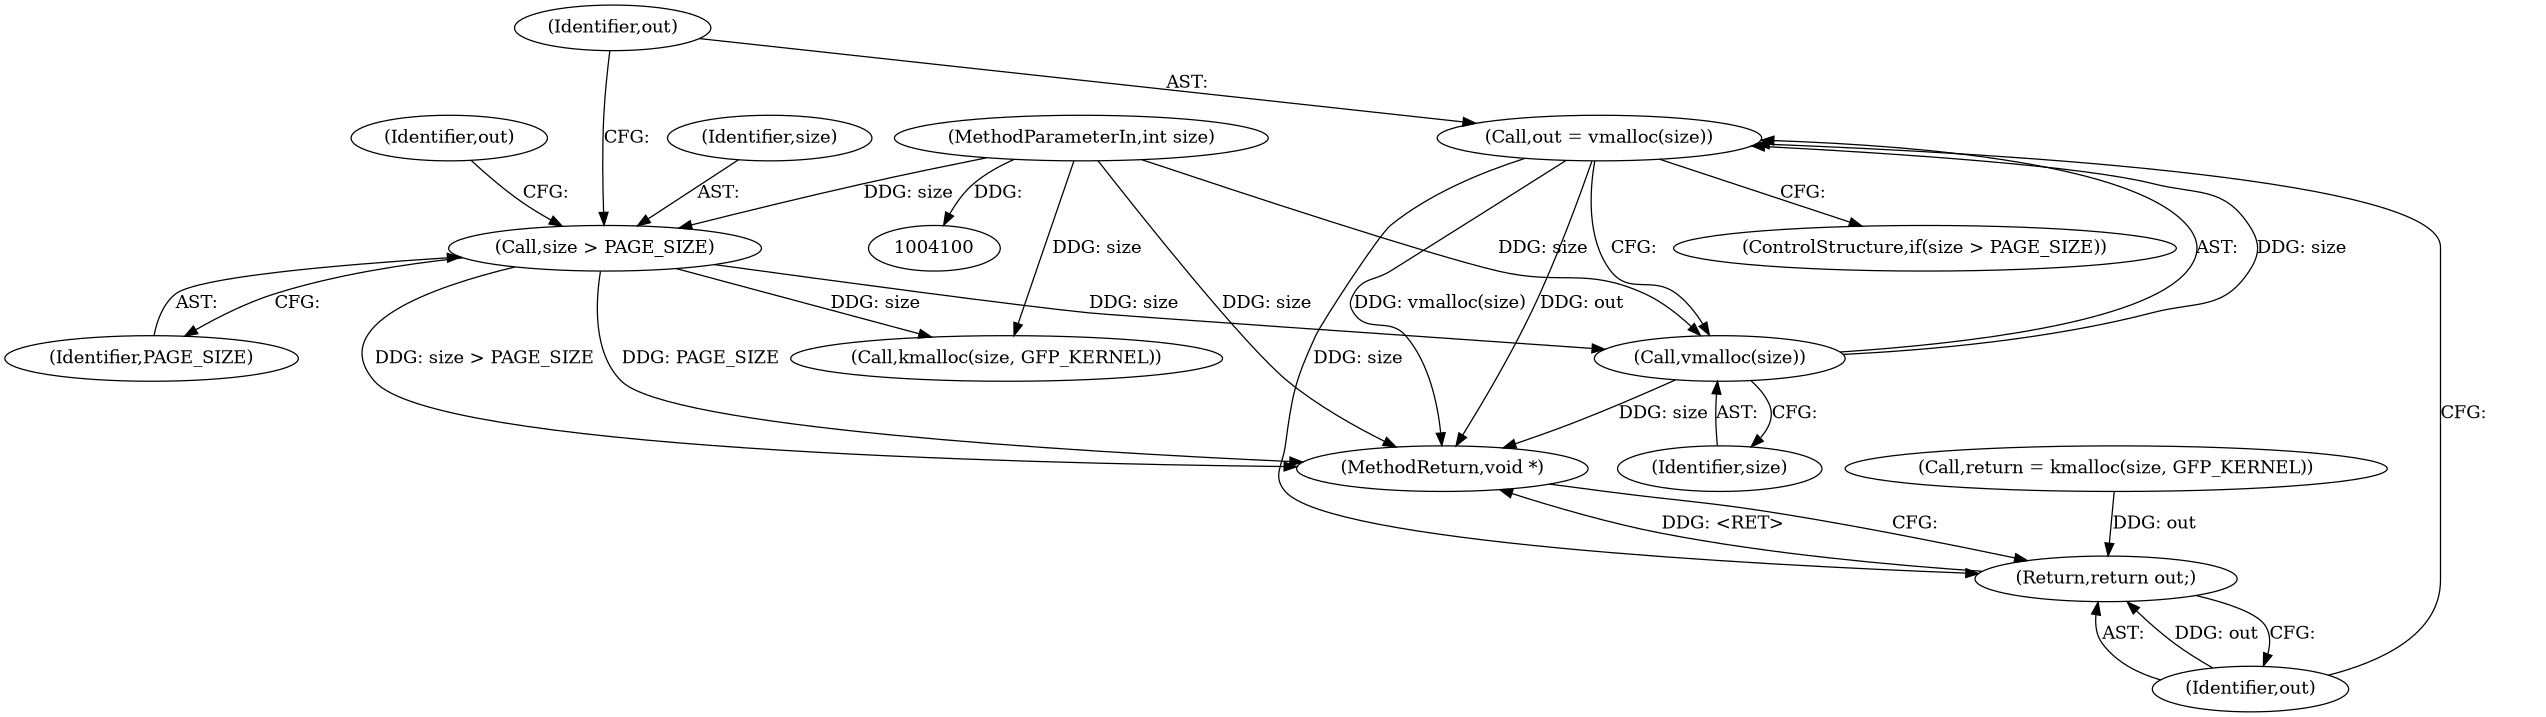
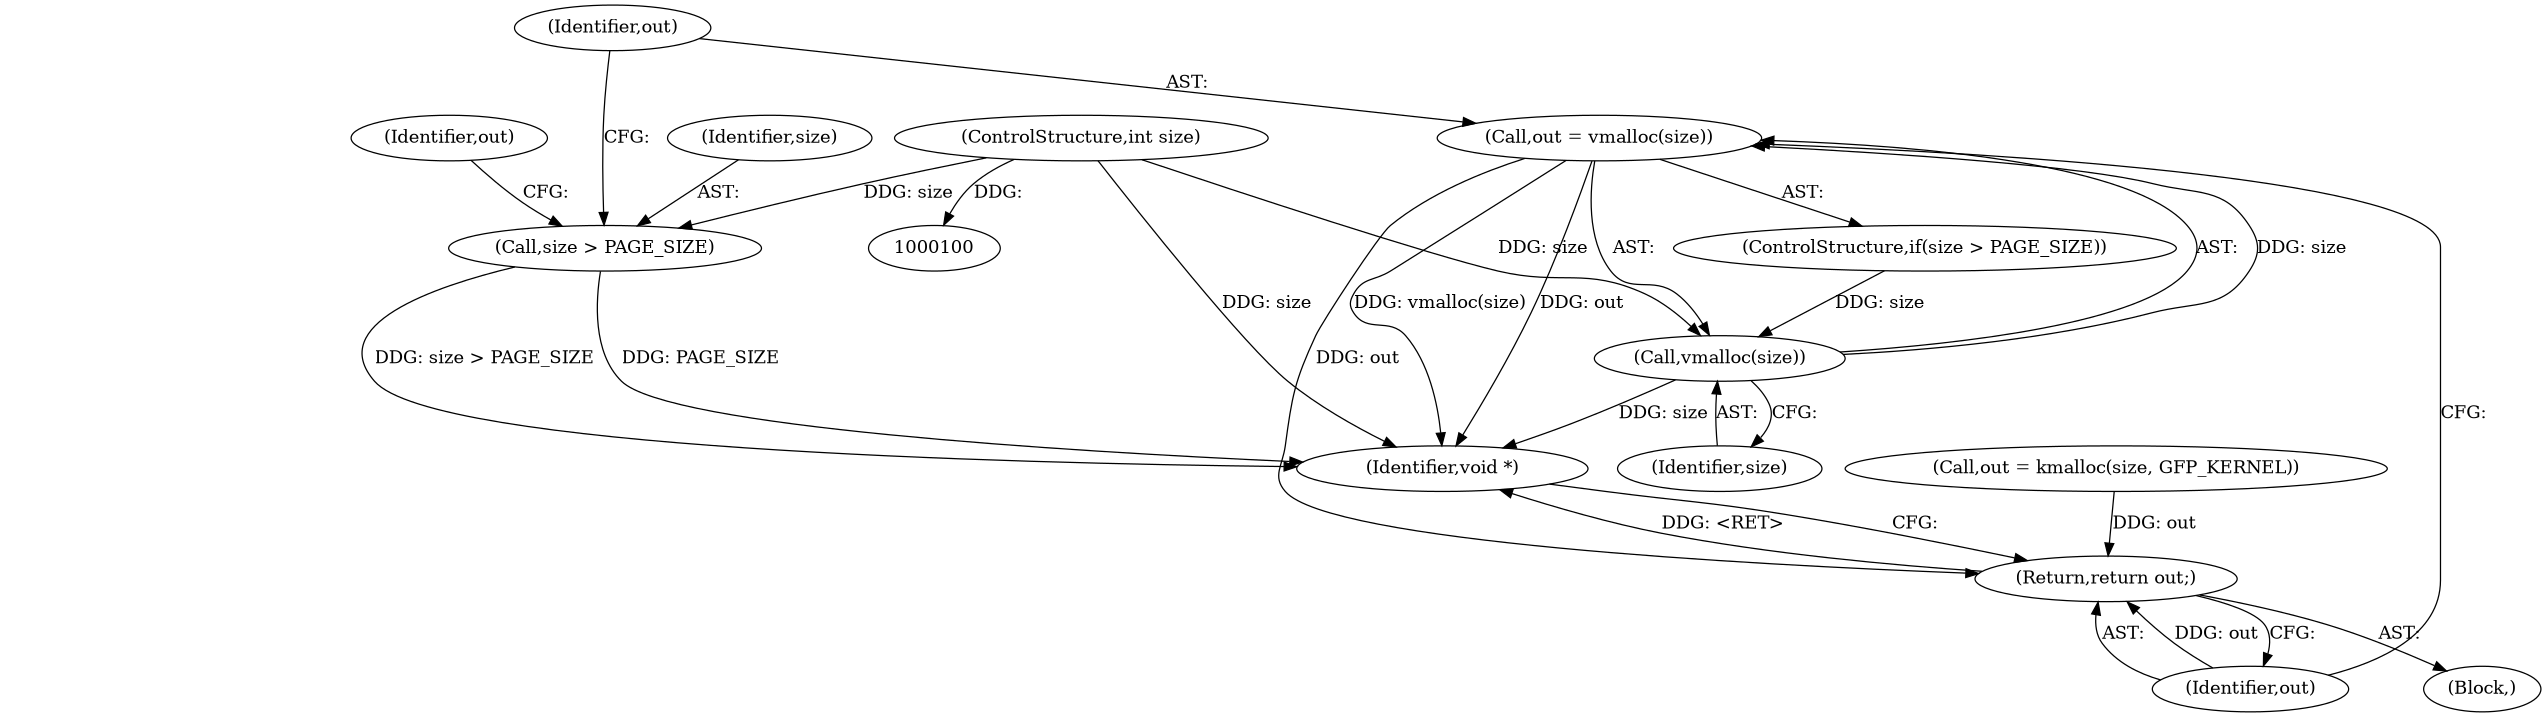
(1081, 138) -> (1081, 138)
(1806, 193) -> (1806, 193)
(934, 248) -> (934, 248)
(1637, 248) -> (1637, 248)
(1152, 318) -> (1827, 301)
(152, 358) -> none
(1007, 358) -> none
(1358, 358) -> (1358, 358)
(1442, 469) -> (1442, 469)
(2116, 469) -> (2116, 469)
none -> (2482, 689)
